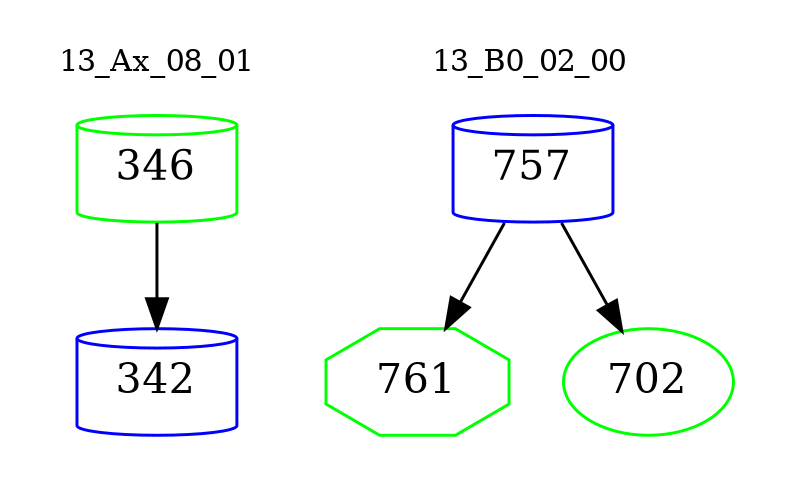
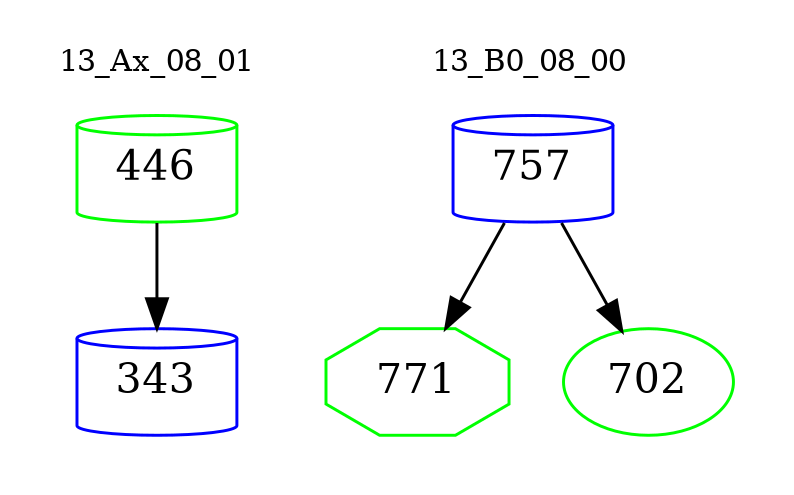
(530, 64) -> (530, 64)
(157, 169) -> (157, 169)
(157, 382) -> (157, 382)
(418, 382) -> (418, 382)
